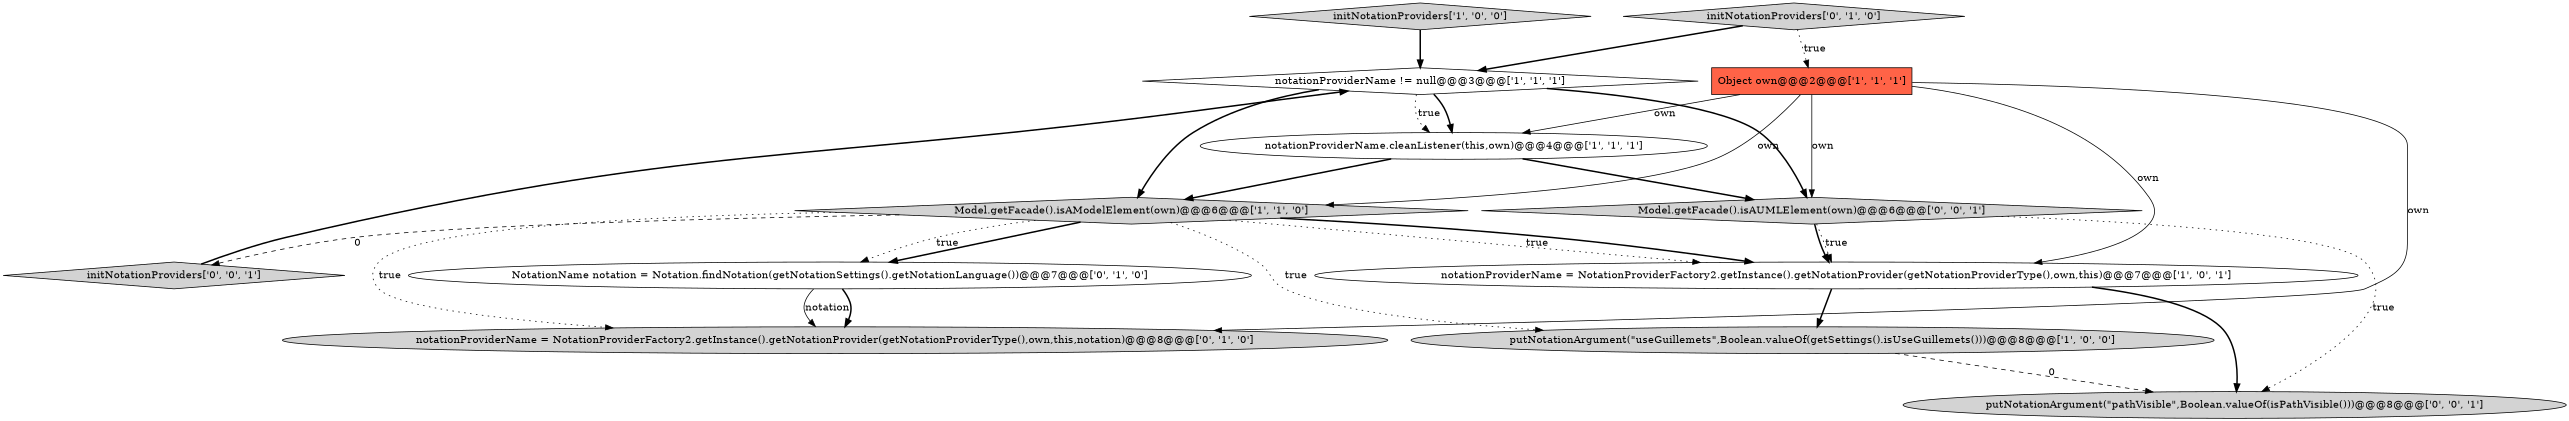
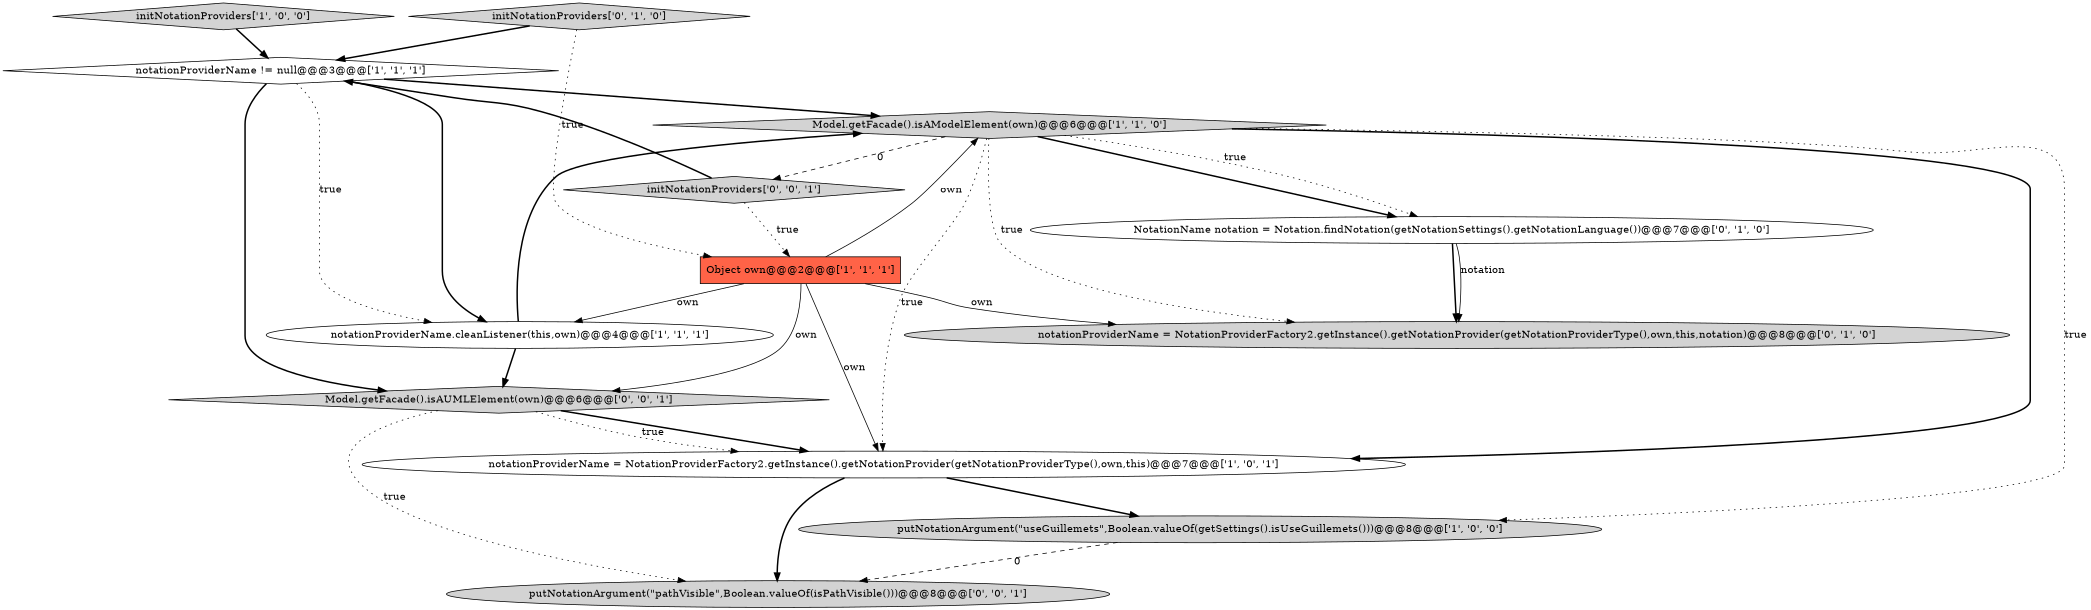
none -> (764, 227)
